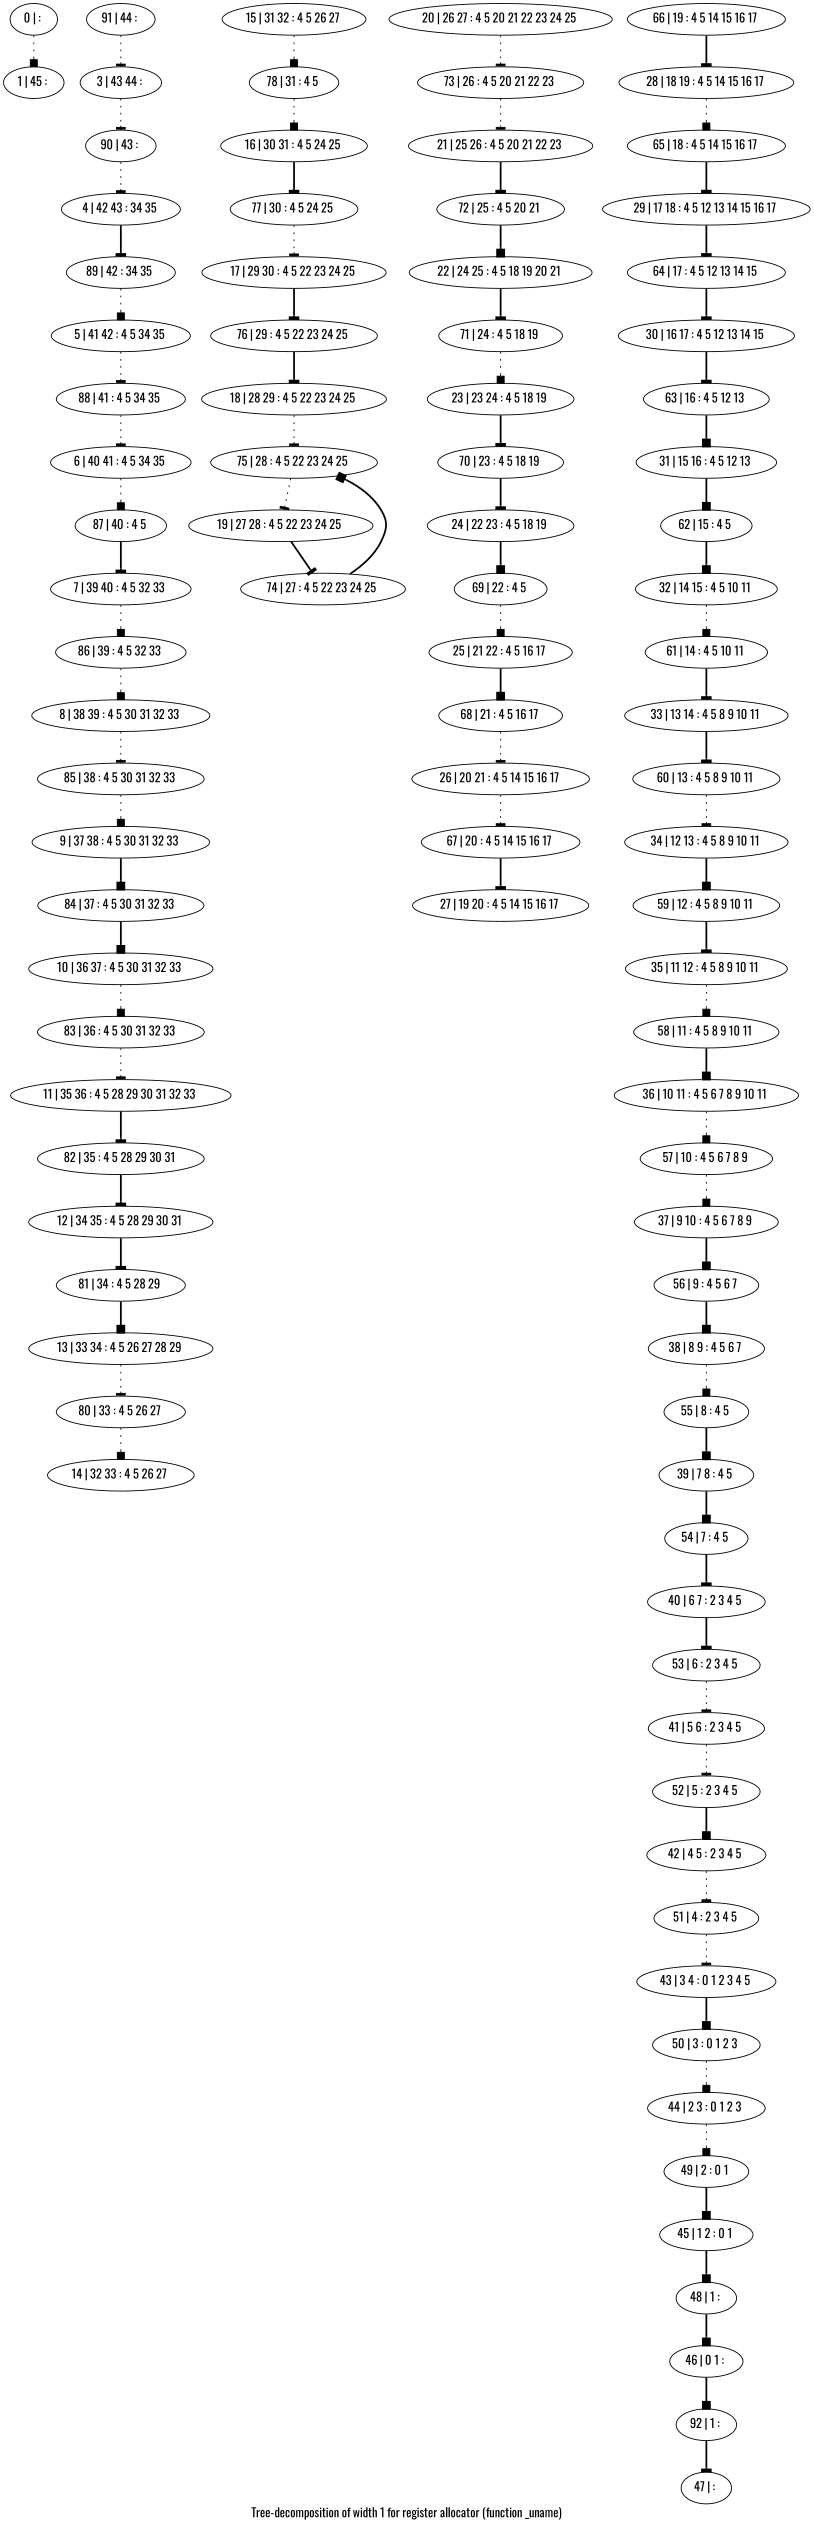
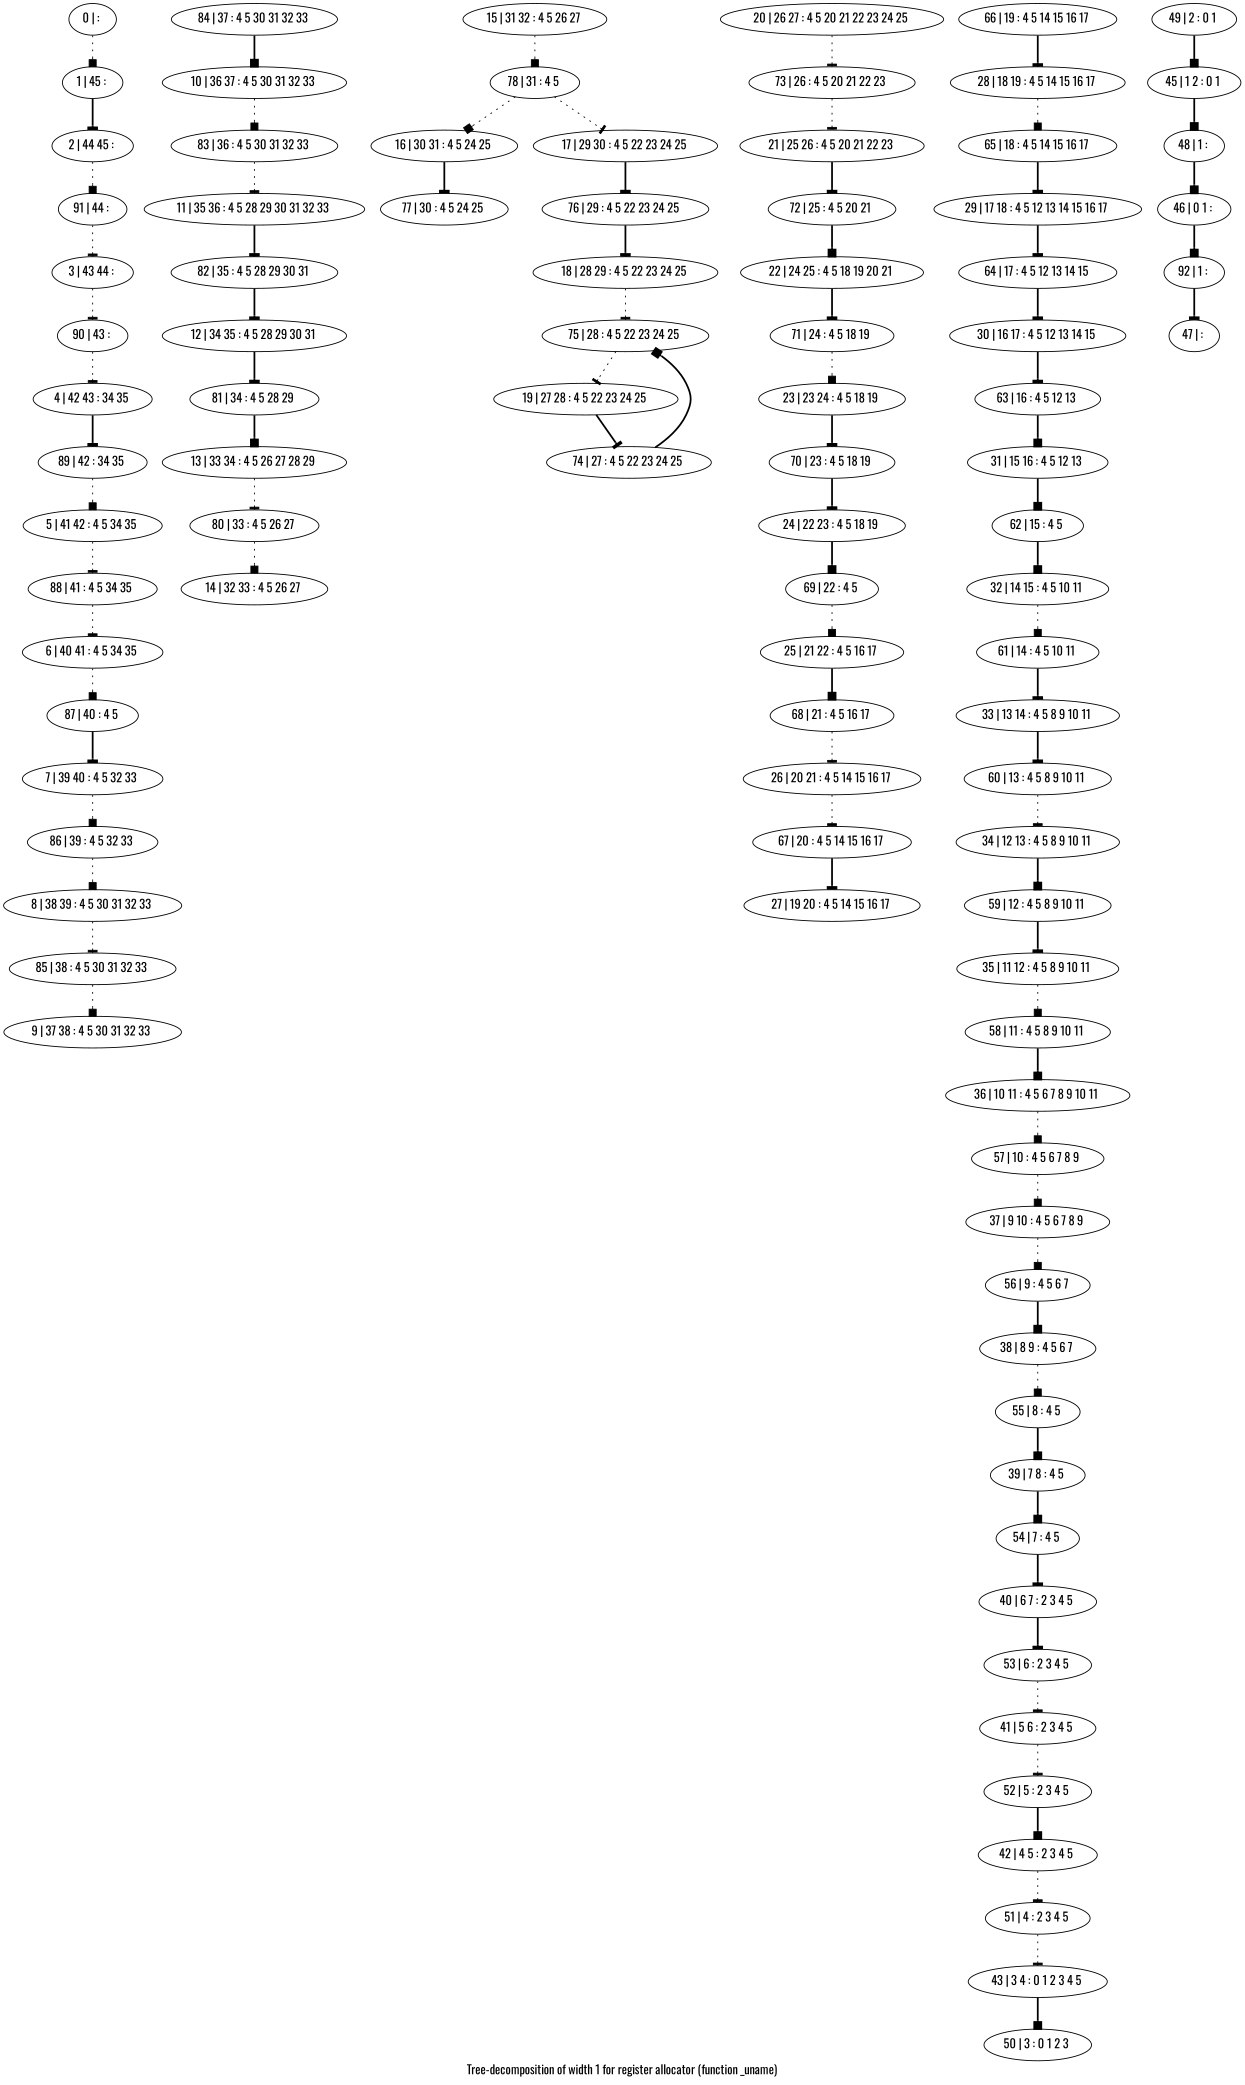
none -> (93, 146)
(294, 239) -> (577, 112)
(121, 870) -> none
(706, 1249) -> (1038, 1249)
(706, 2108) -> none
